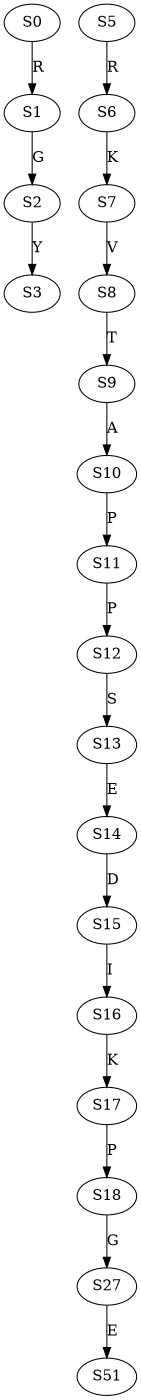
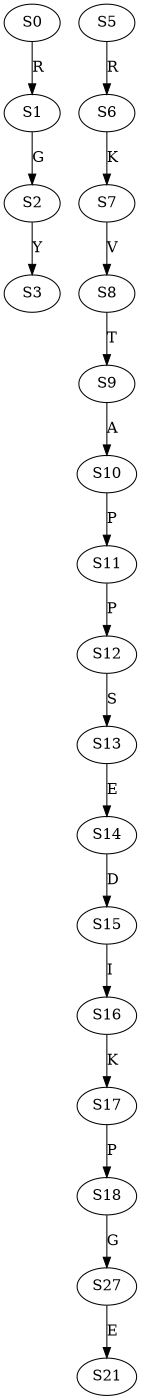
(107, 1377) -> (107, 1377)
